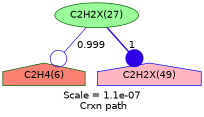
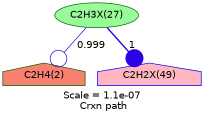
(97, 15) -> (97, 15)
(44, 76) -> (44, 76)
